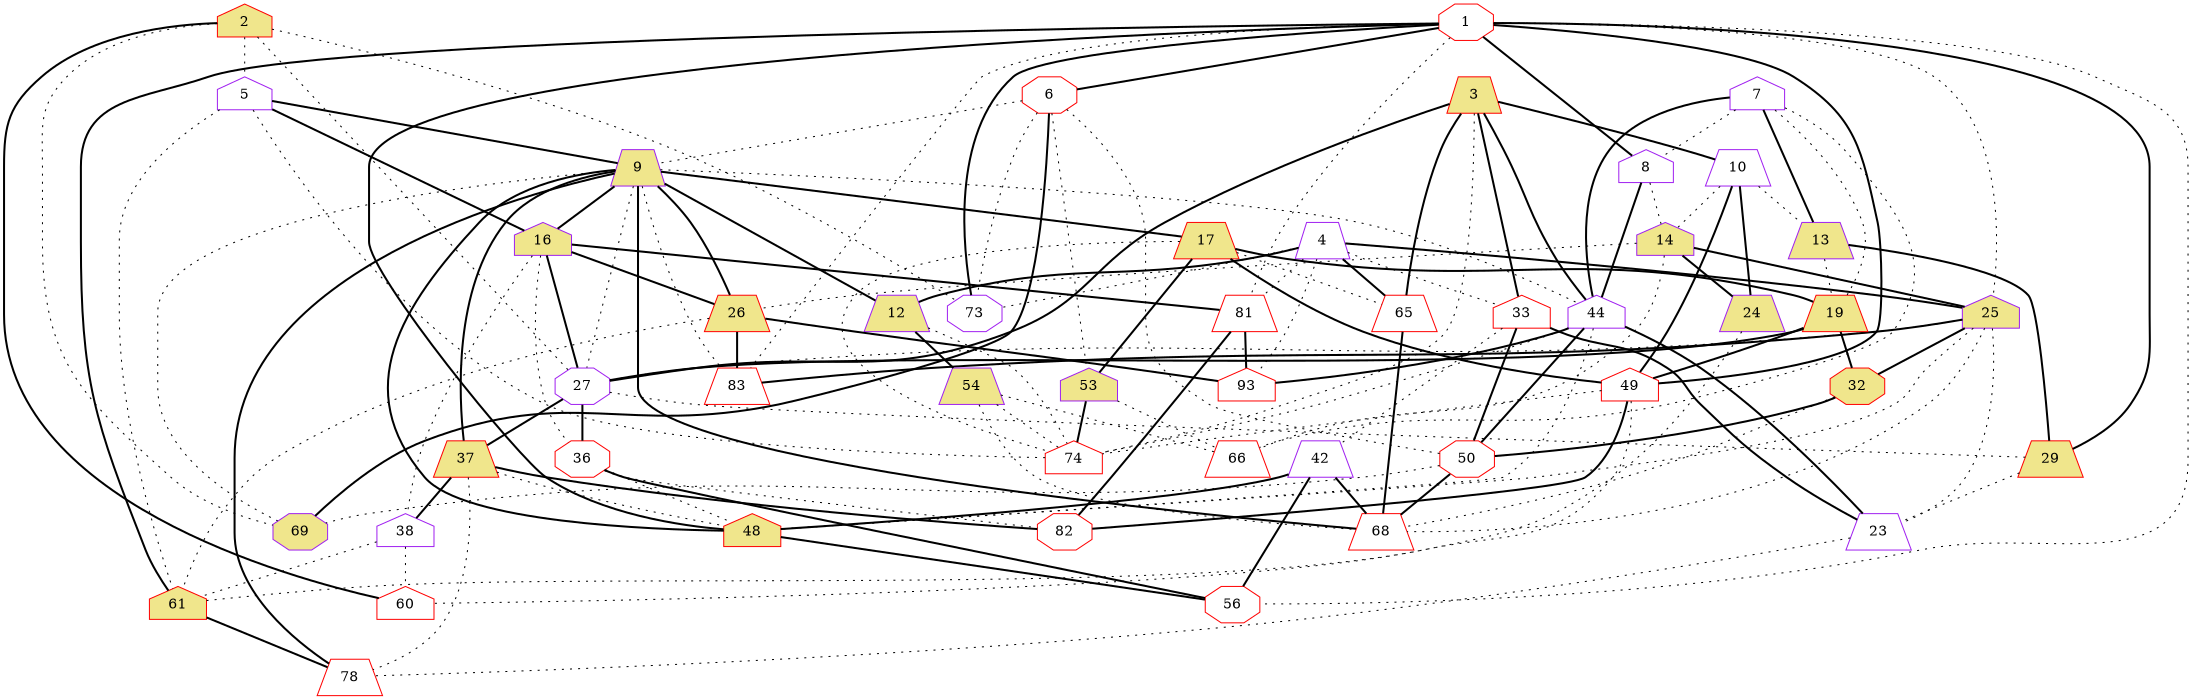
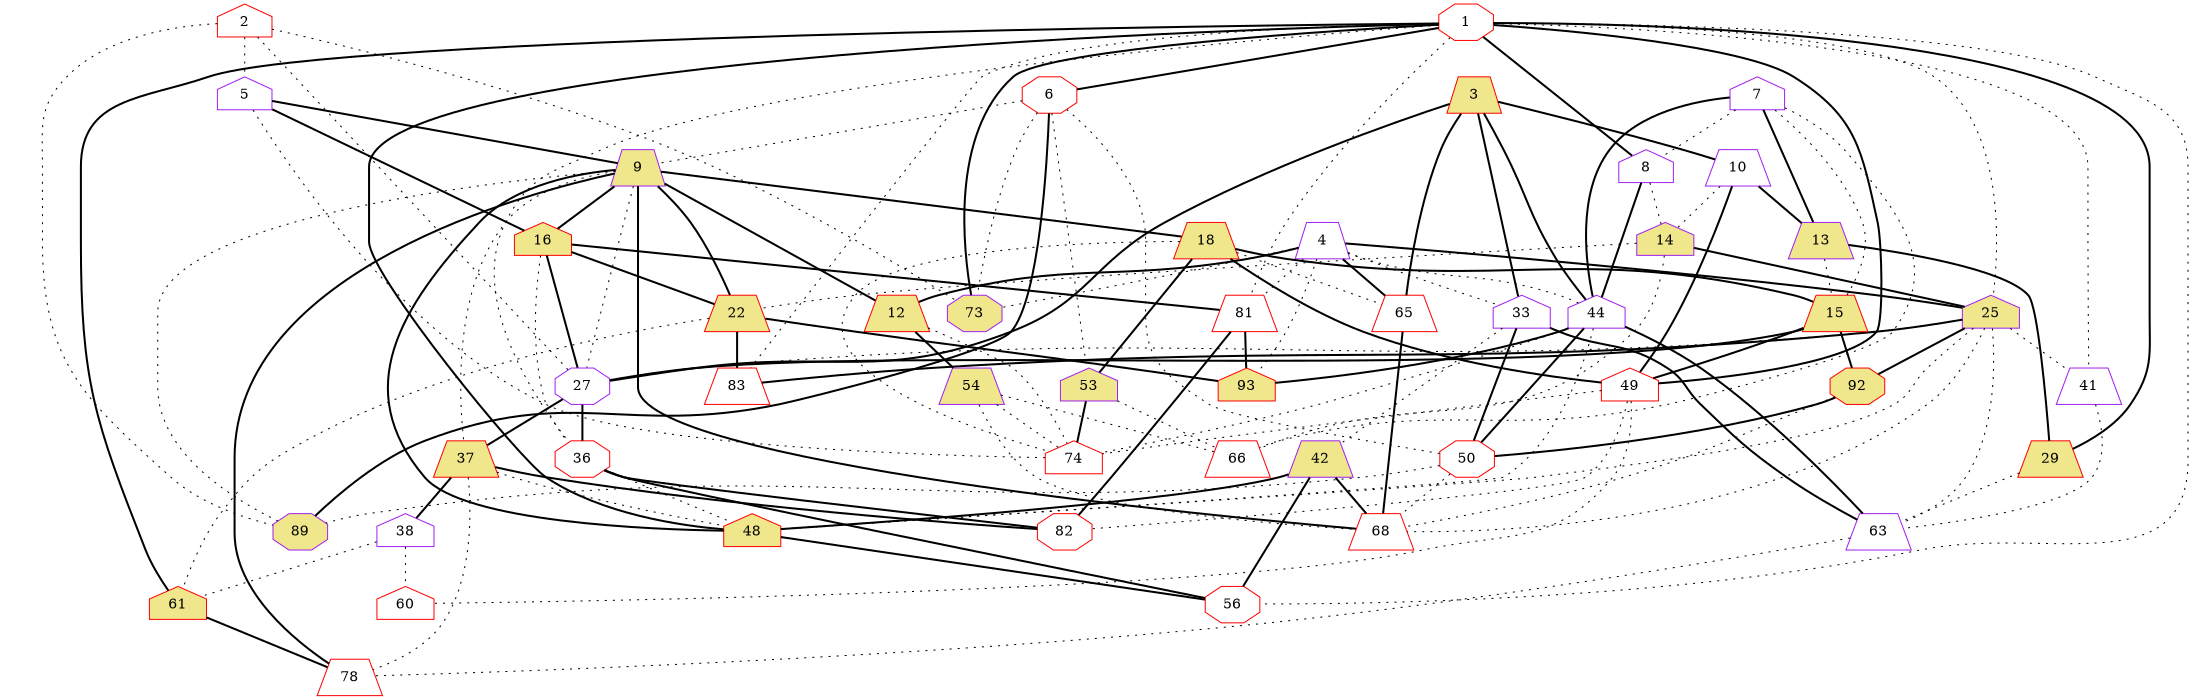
(245, 22) -> (245, 22)
none -> (836, 92)
(1127, 196) -> (1470, 277)
(1780, 205) -> (1780, 205)
(543, 241) -> (543, 241)
(1206, 241) -> (1206, 241)
(484, 260) -> (484, 260)
(673, 281) -> none
(737, 313) -> (737, 313)
(897, 313) -> (897, 313)
(975, 313) -> (975, 313)
(1522, 313) -> (1522, 313)
(1752, 313) -> none
(1835, 313) -> (1835, 313)
(120, 332) -> none
(10, 347) -> none
(1356, 380) -> none
(1247, 386) -> (1247, 386)
(1857, 386) -> (1857, 386)
none -> (2089, 386)
(448, 391) -> none
(1423, 436) -> none
(1321, 459) -> (1321, 459)
(1427, 493) -> (1427, 493)
(820, 502) -> (820, 502)
(1398, 503) -> (1398, 503)
(300, 532) -> (300, 532)
(1879, 532) -> (1879, 532)
